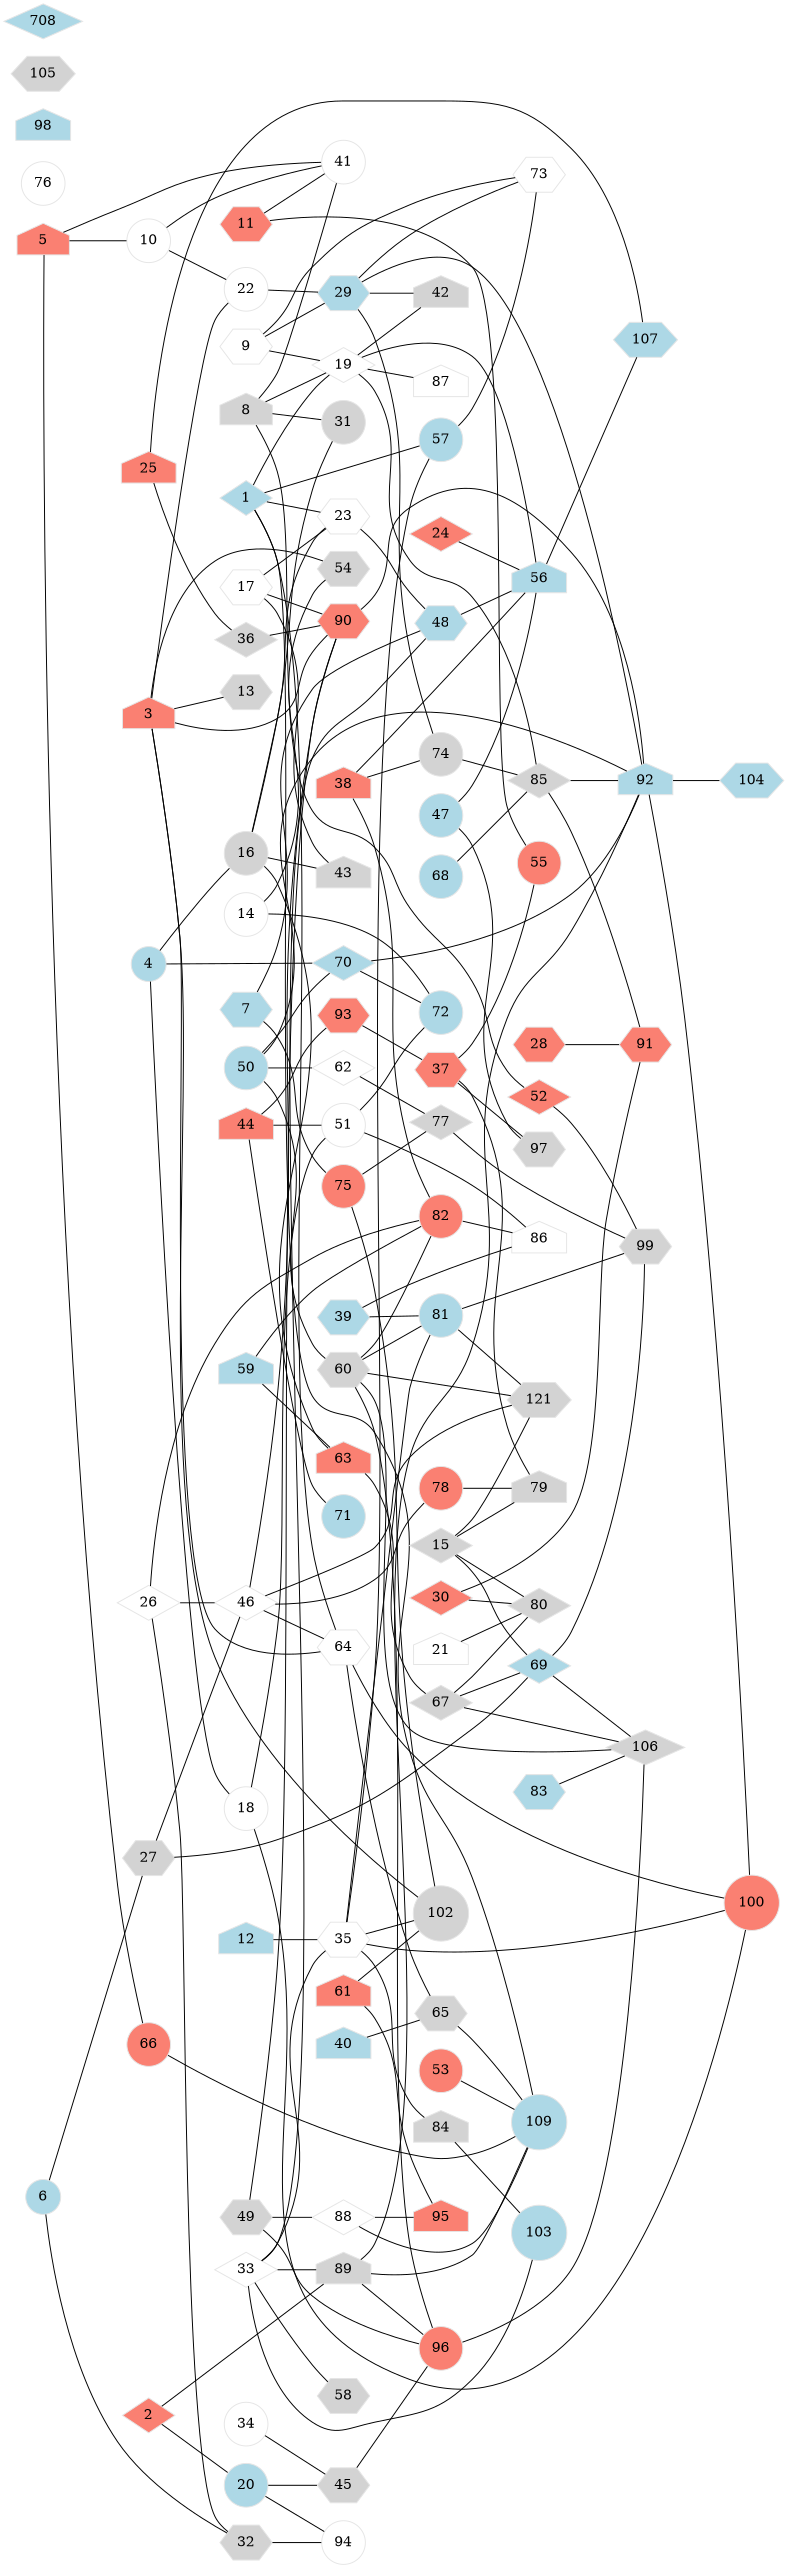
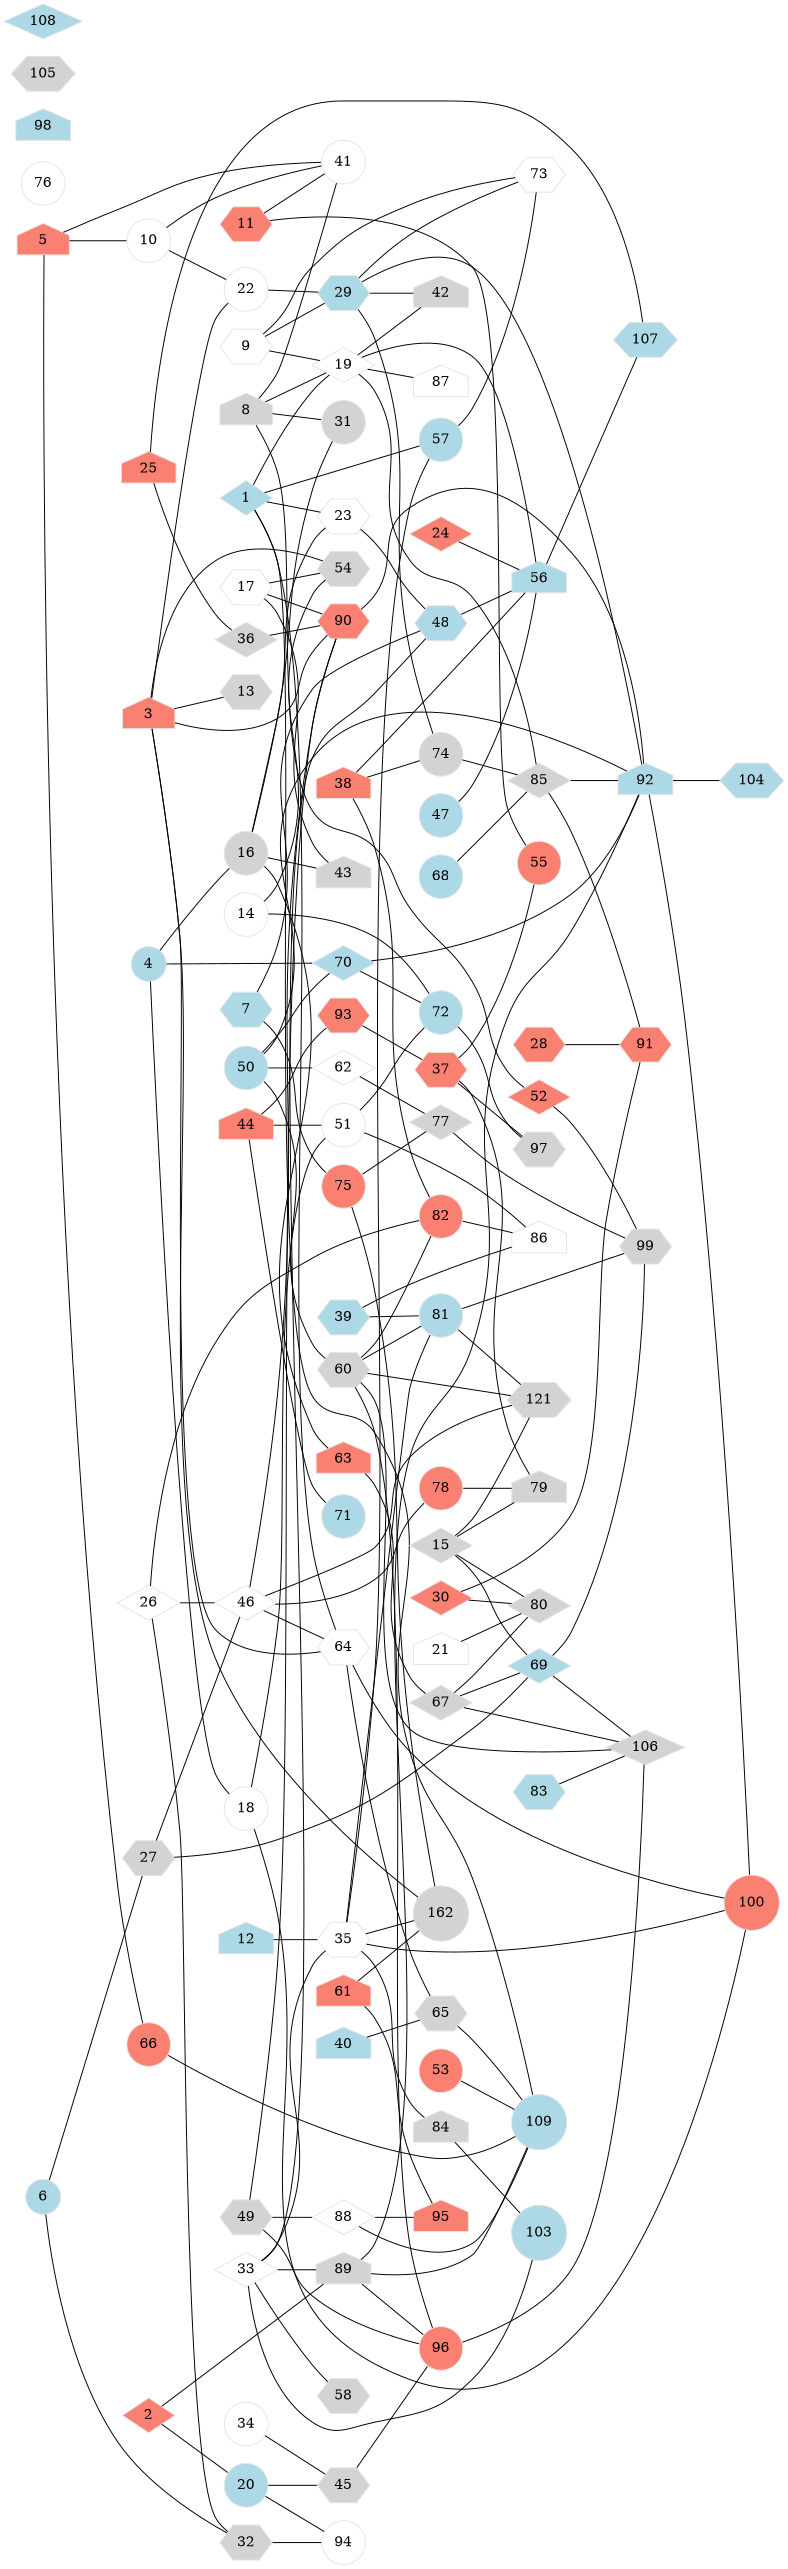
(43, 21) -> (43, 21)
(295, 552) -> (304, 576)
(488, 984) -> (485, 1070)
(246, 1370) -> none
(441, 1913) -> (441, 1913)
